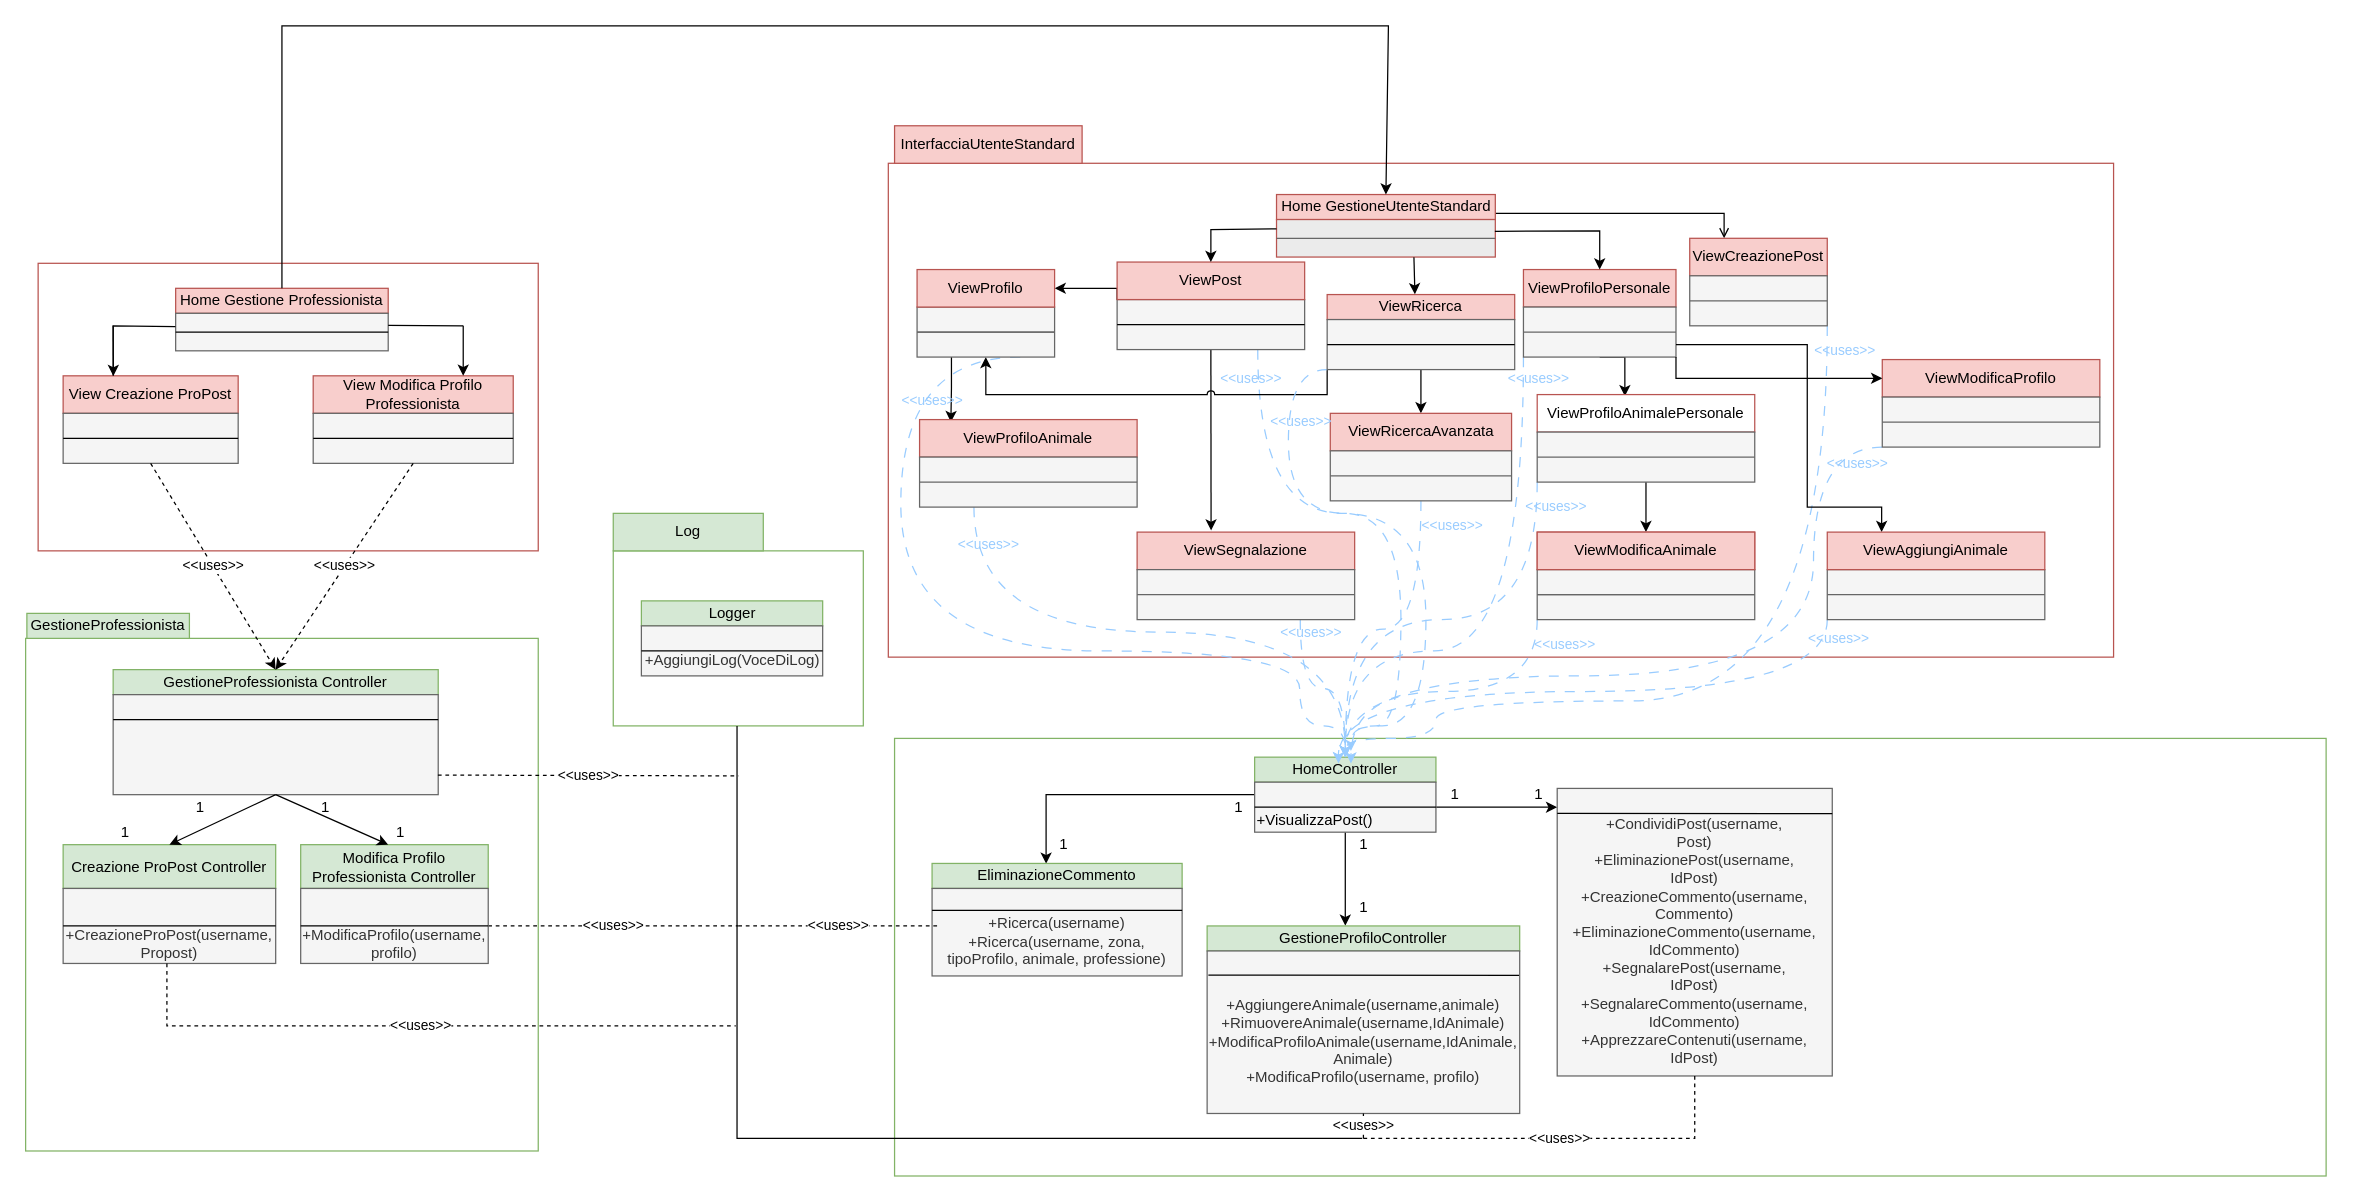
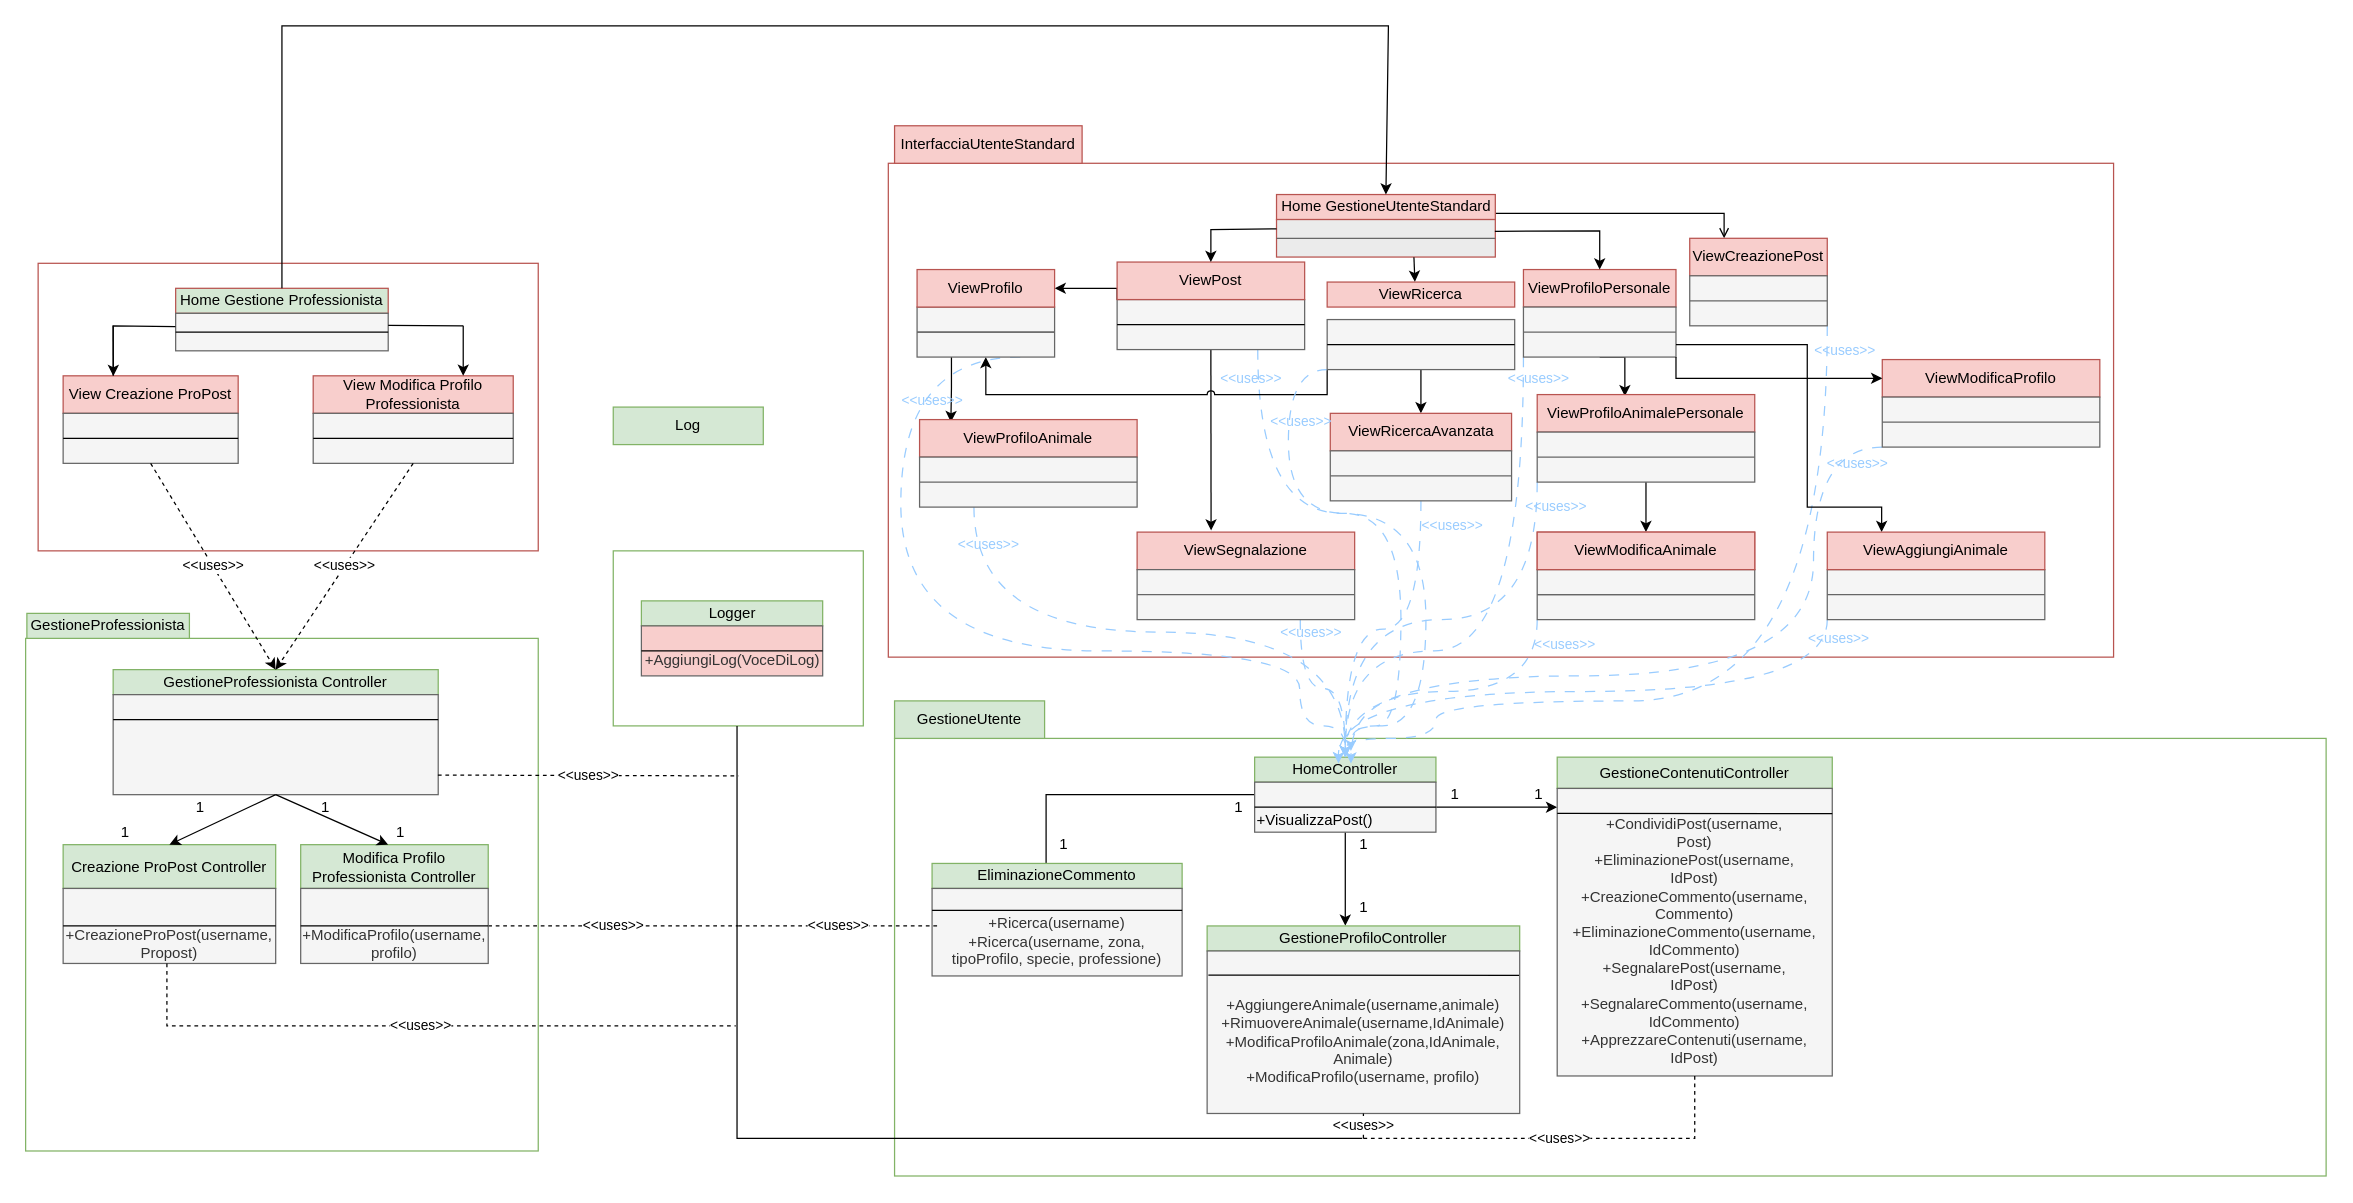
(282, 301) -> (282, 301)
(1421, 307) -> (1421, 294)
(1646, 413) -> (1646, 413)
(688, 532) -> (688, 426)
(732, 651) -> (732, 651)
none -> (969, 719)
none -> (1694, 773)
(1046, 853) -> (1046, 857)
(1057, 932) -> (1057, 932)
(1363, 1032) -> (1363, 1032)
